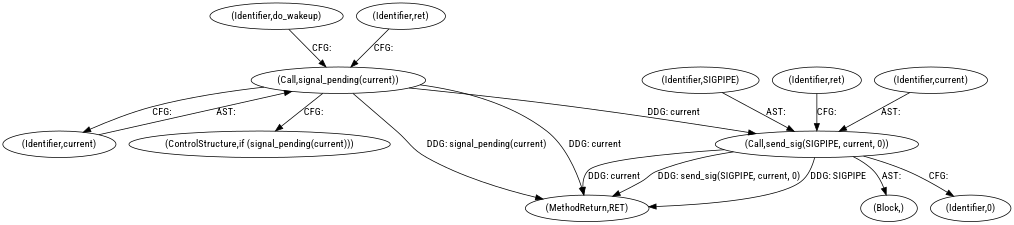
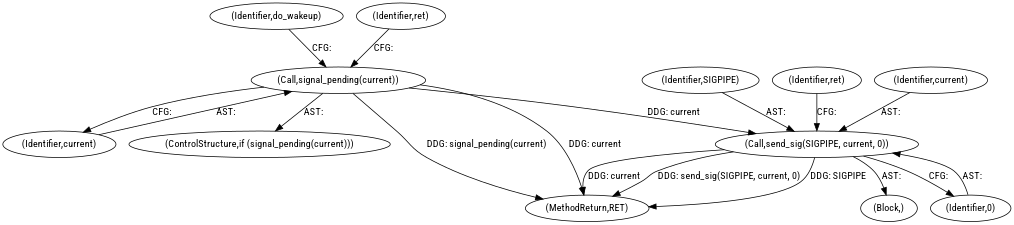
(315, 112) -> (315, 112)
none -> (941, 164)
